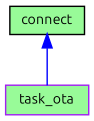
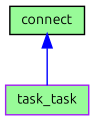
(47, 100) -> (47, 100)
